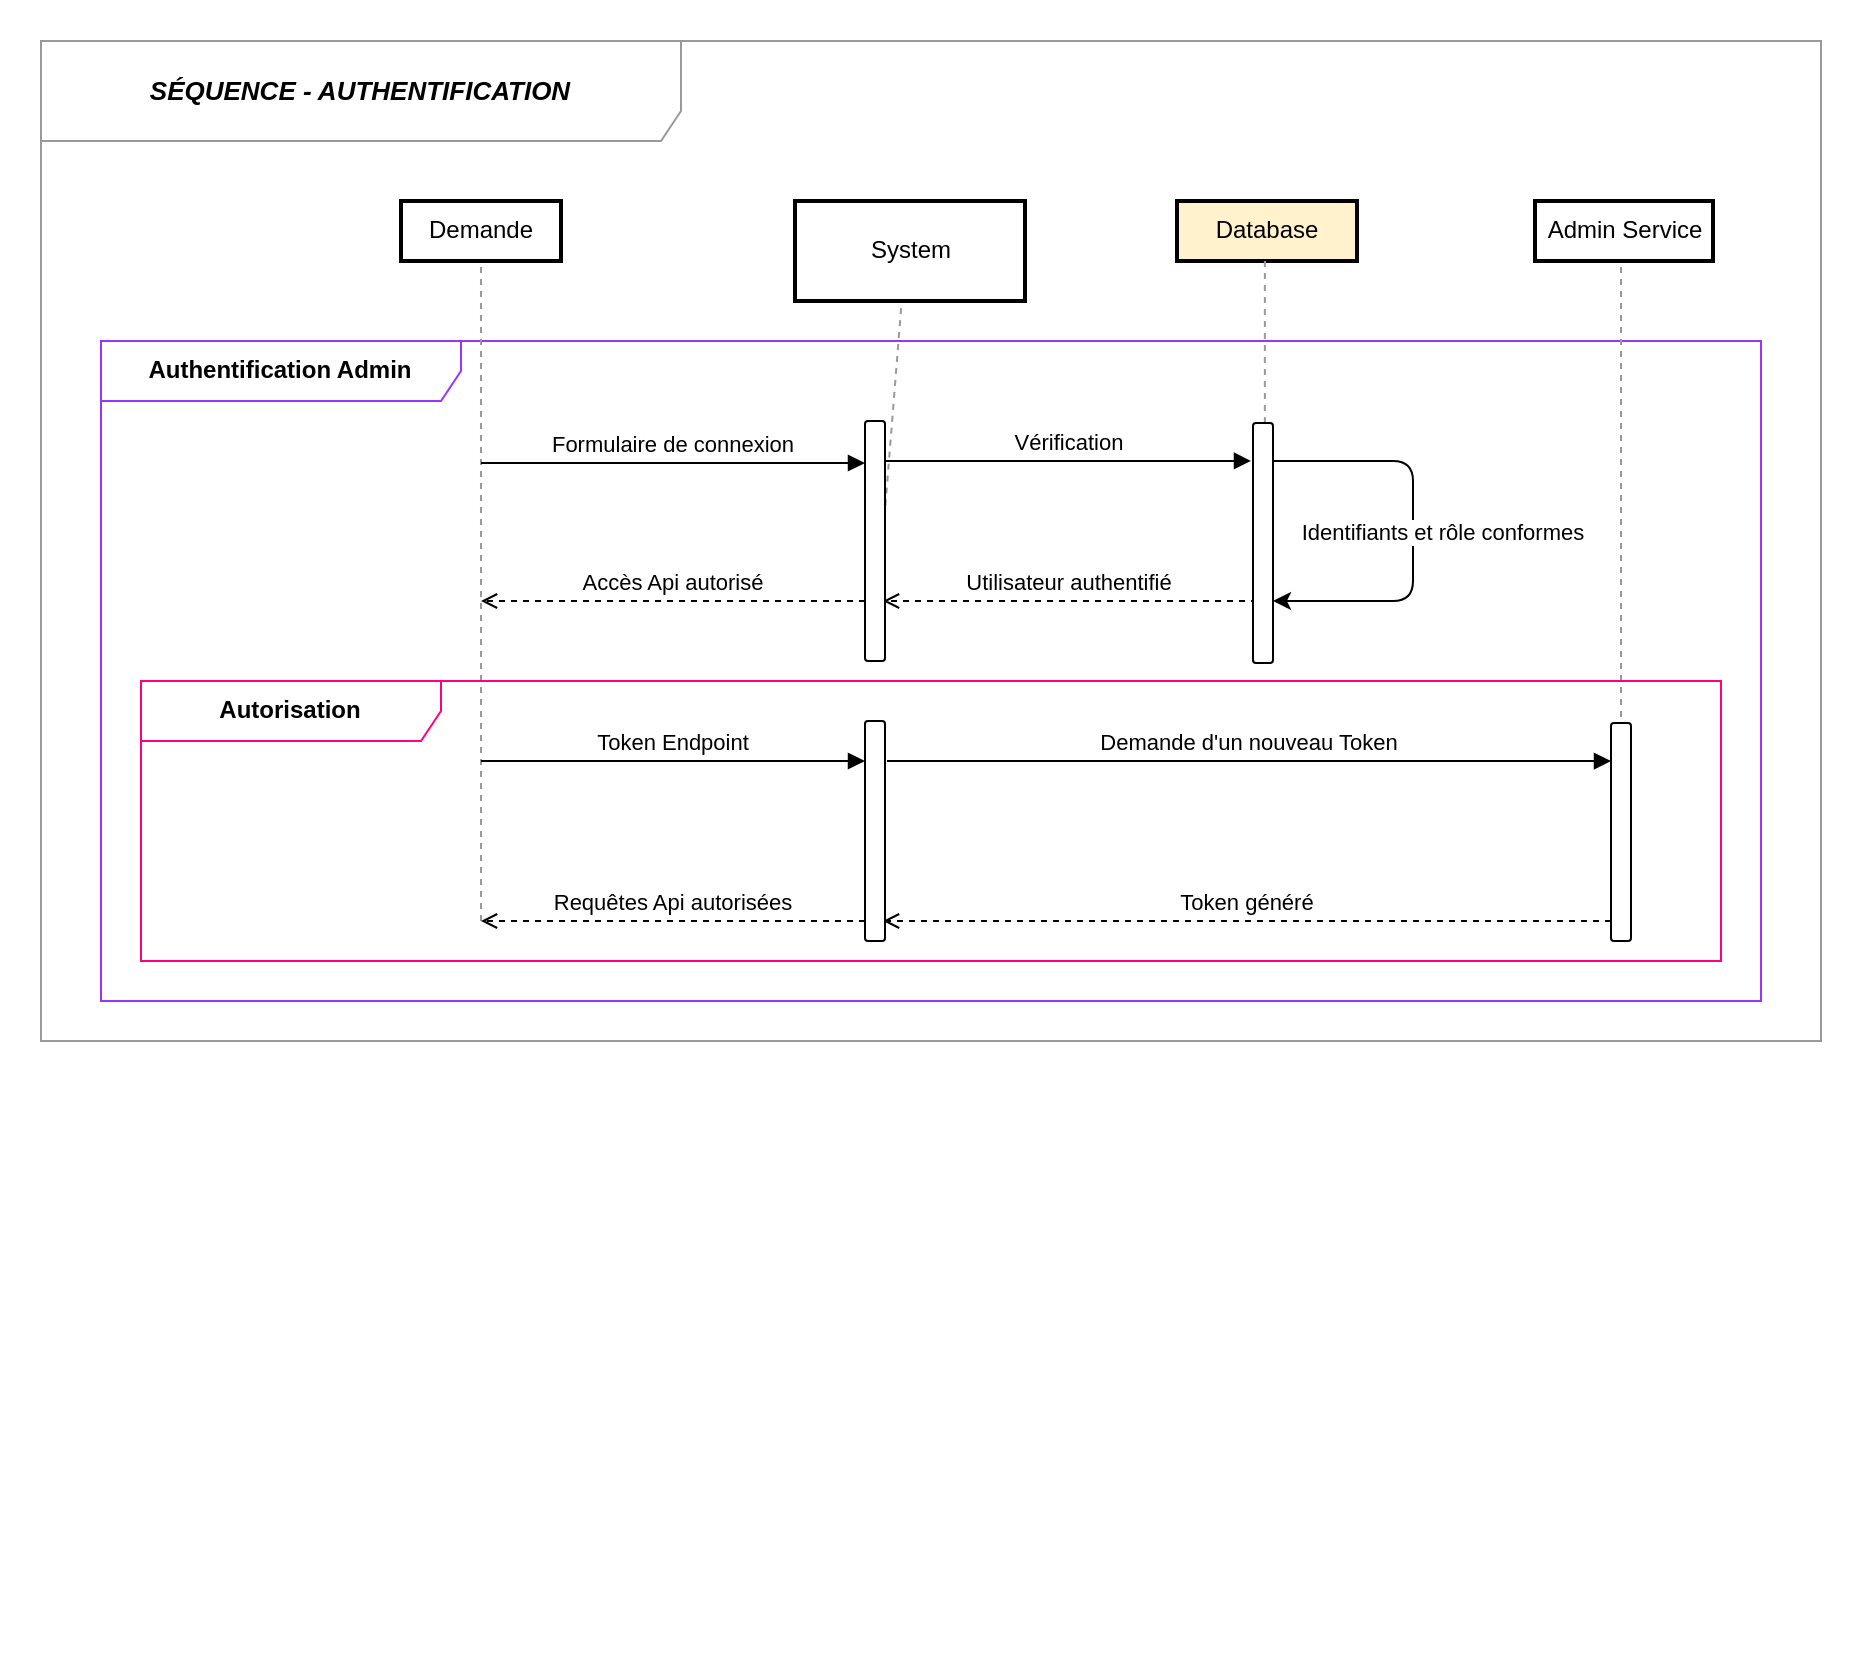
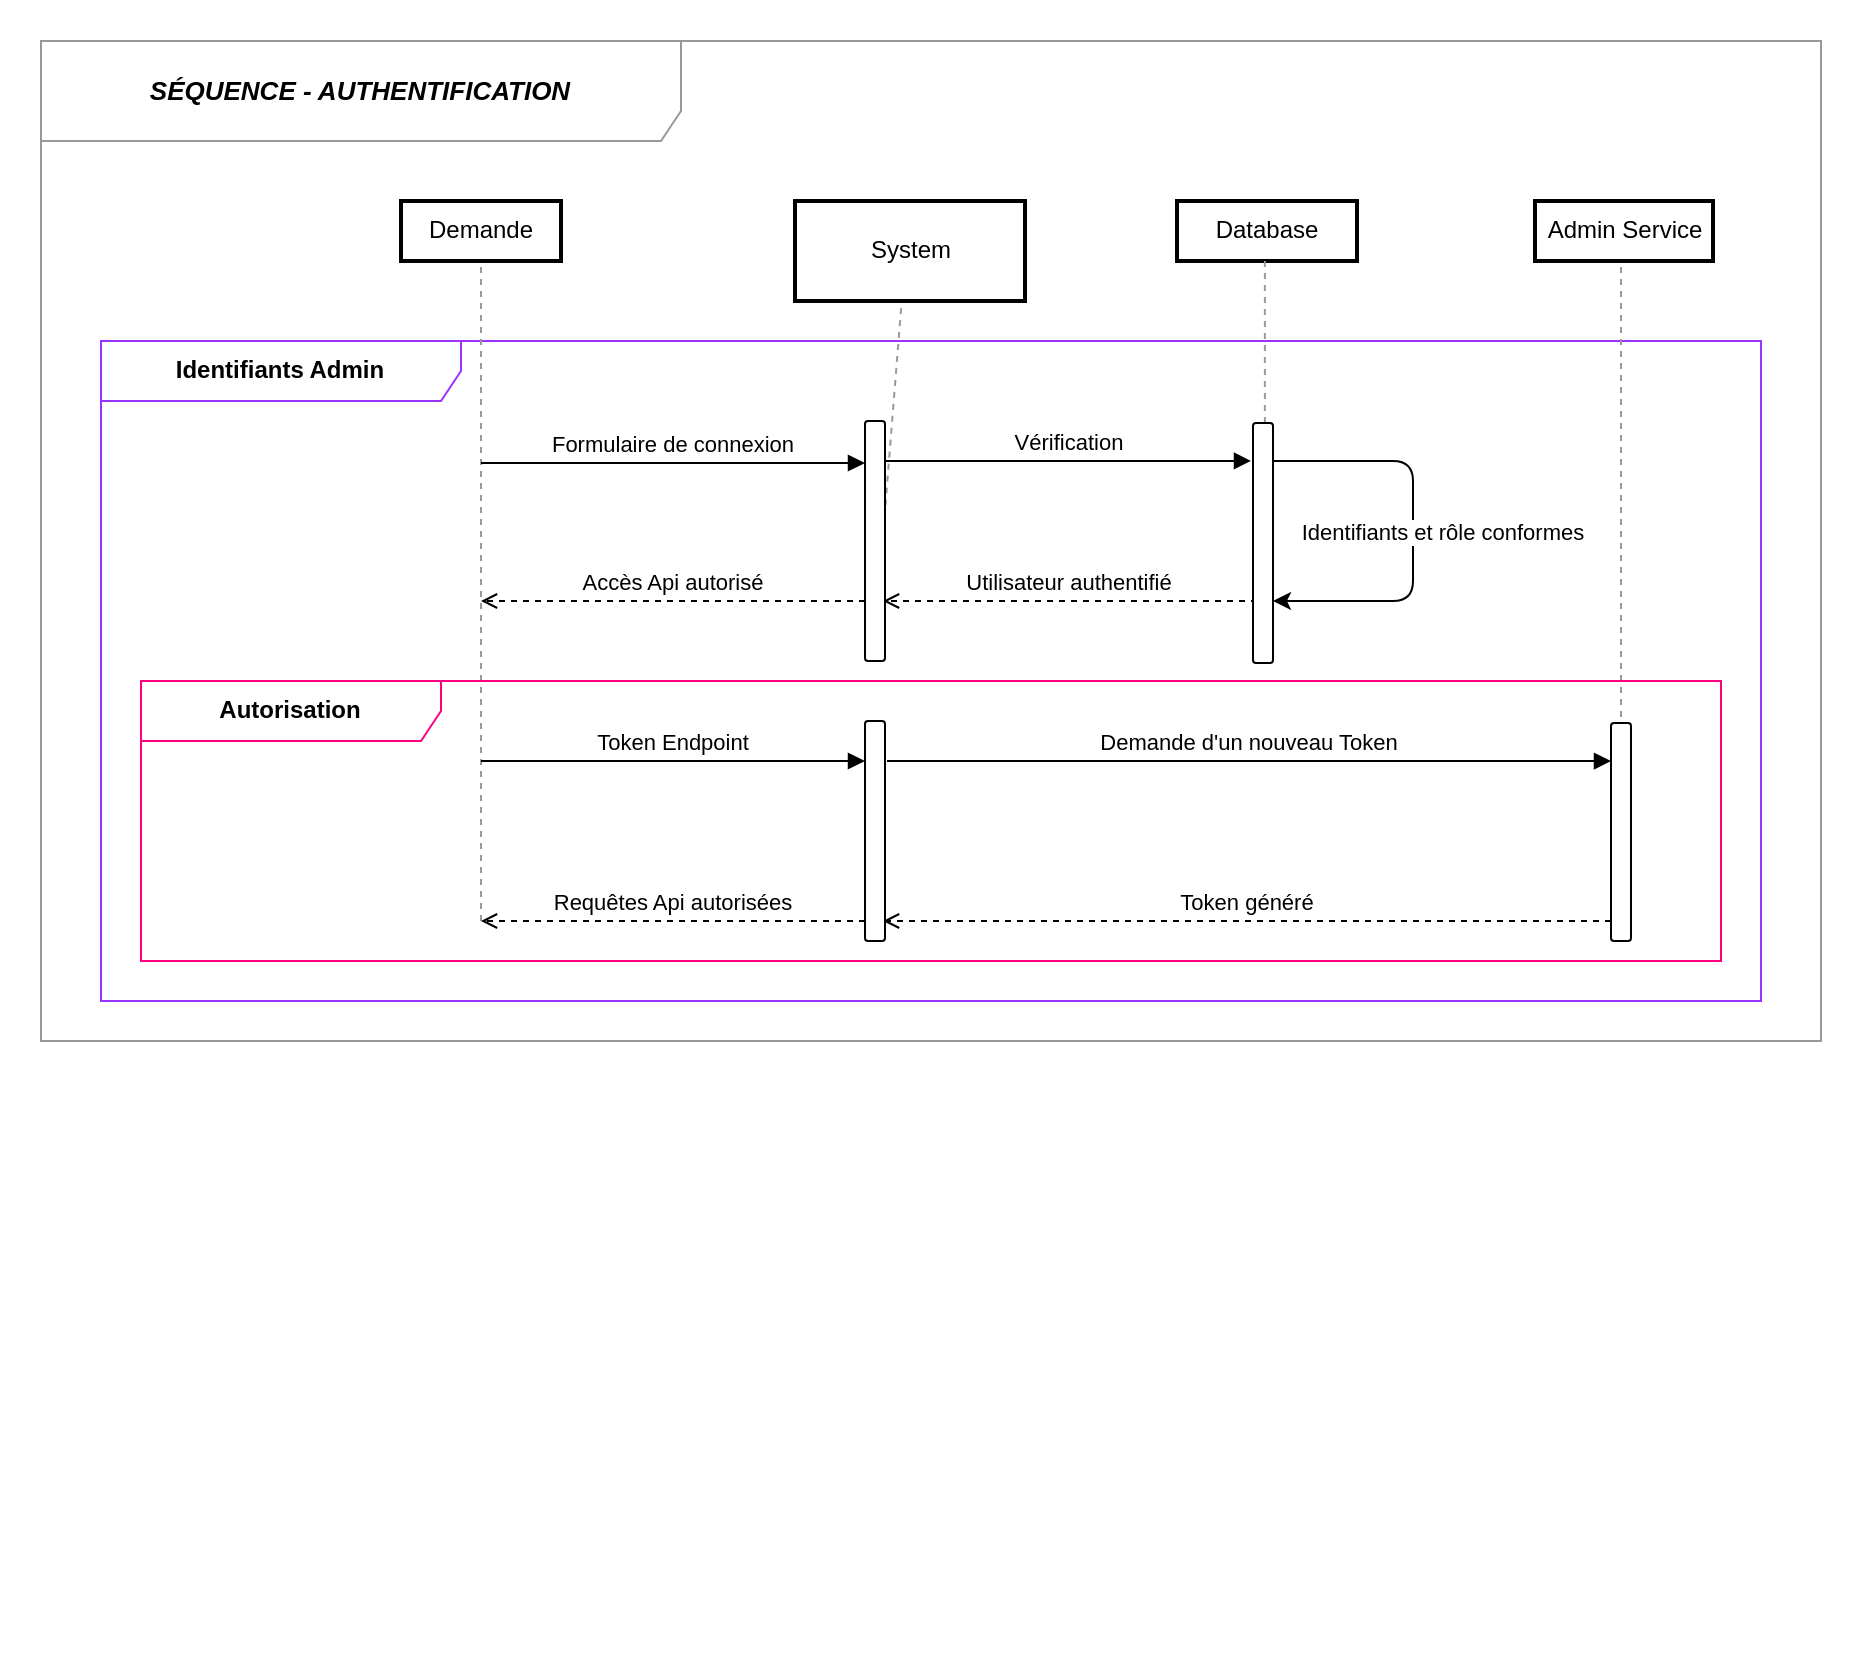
(1267, 231) -> (1267, 231)
(281, 371) -> (281, 371)
